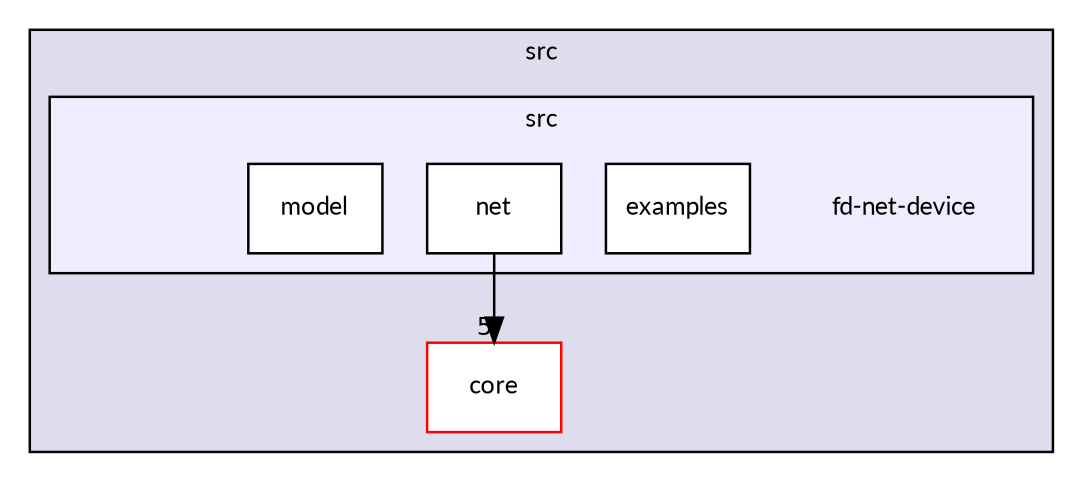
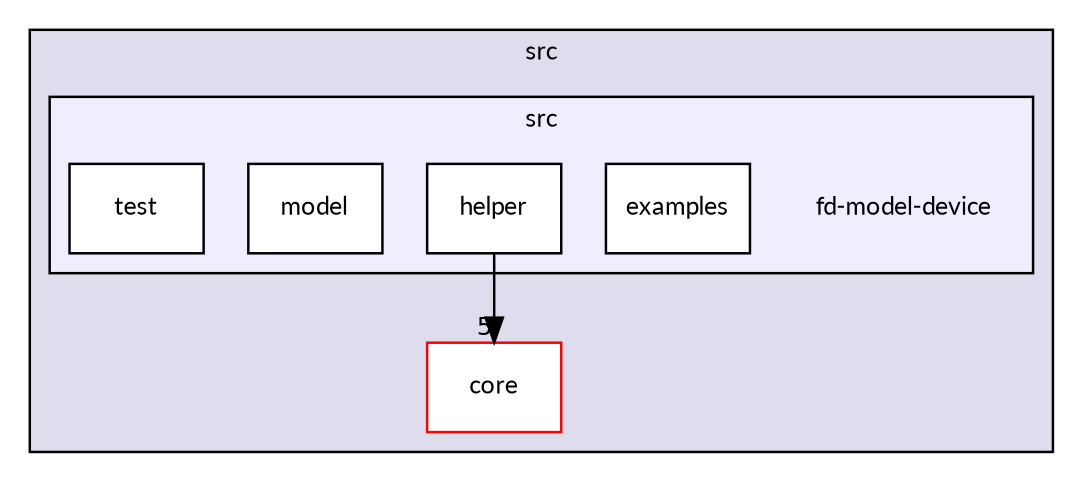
none -> (137, 209)
(494, 209) -> (494, 209)
(904, 209) -> (904, 209)
